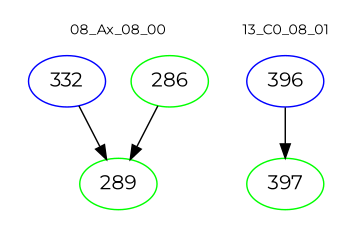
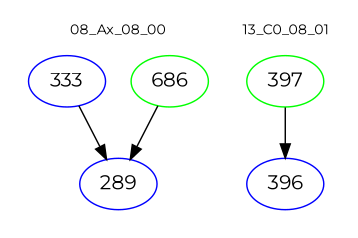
(67, 81) -> (67, 81)
(170, 81) -> (170, 81)
(285, 126) -> (285, 126)
(118, 184) -> (118, 184)
